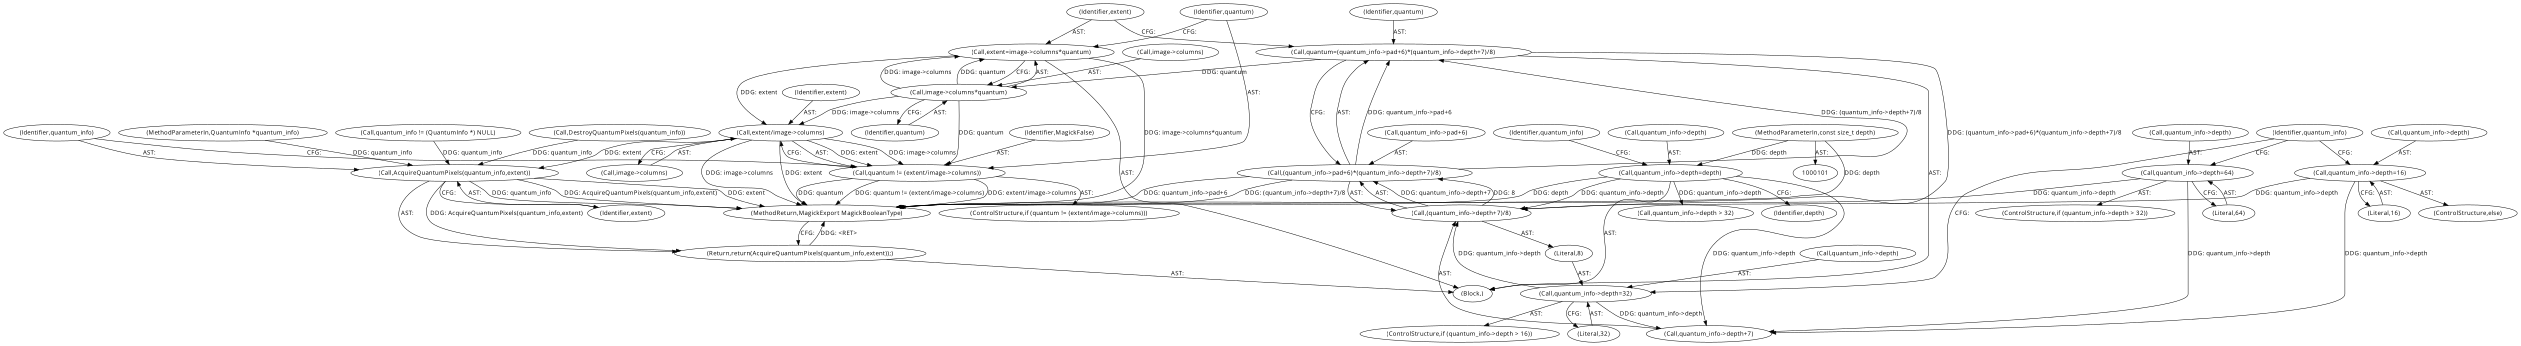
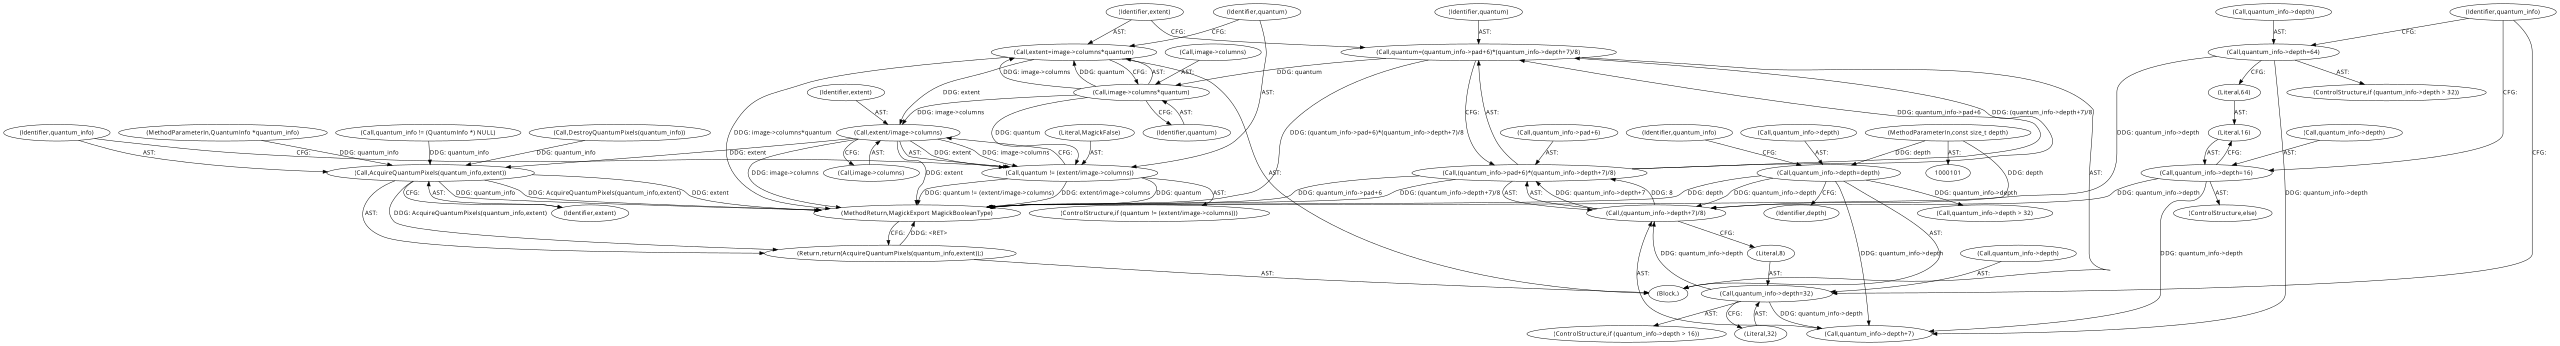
(1060, 133) -> (1090, 133)
(2222, 192) -> (2234, 110)
(1529, 233) -> (1728, 233)
